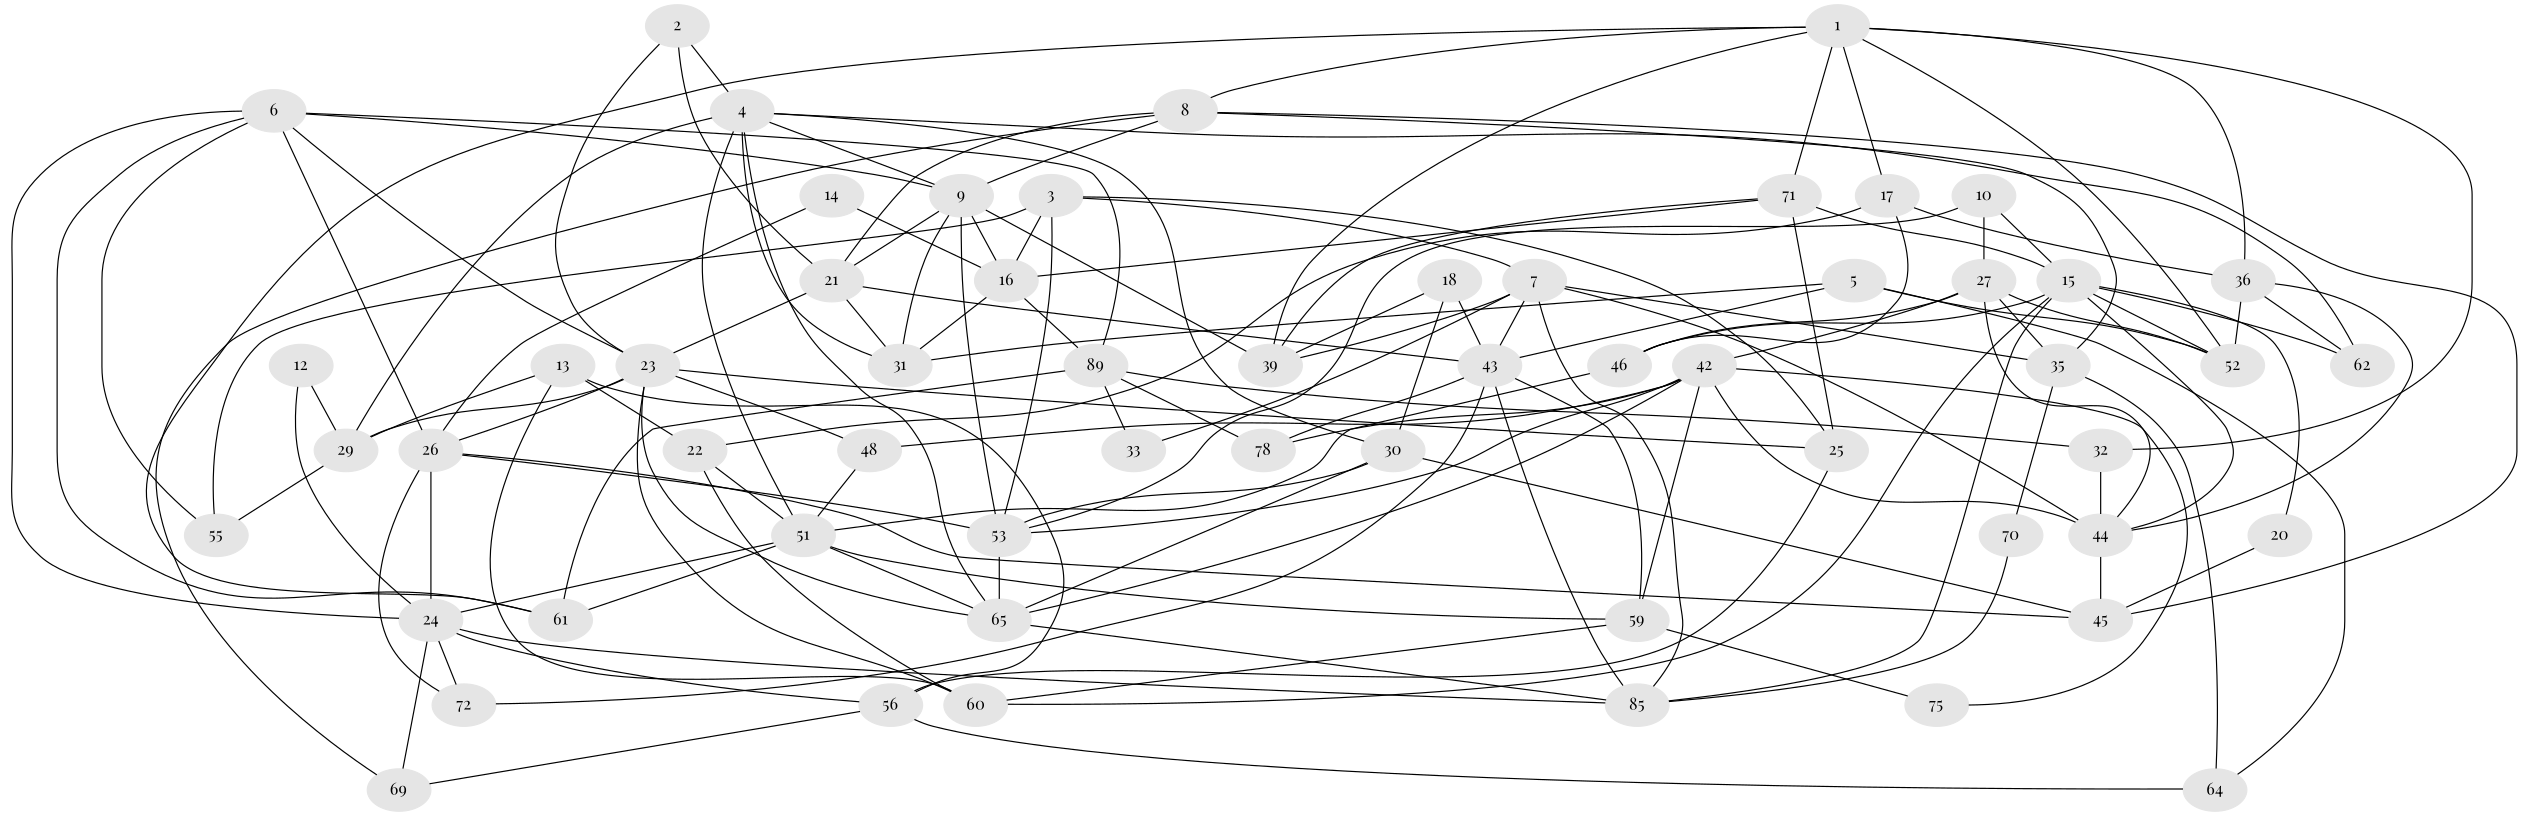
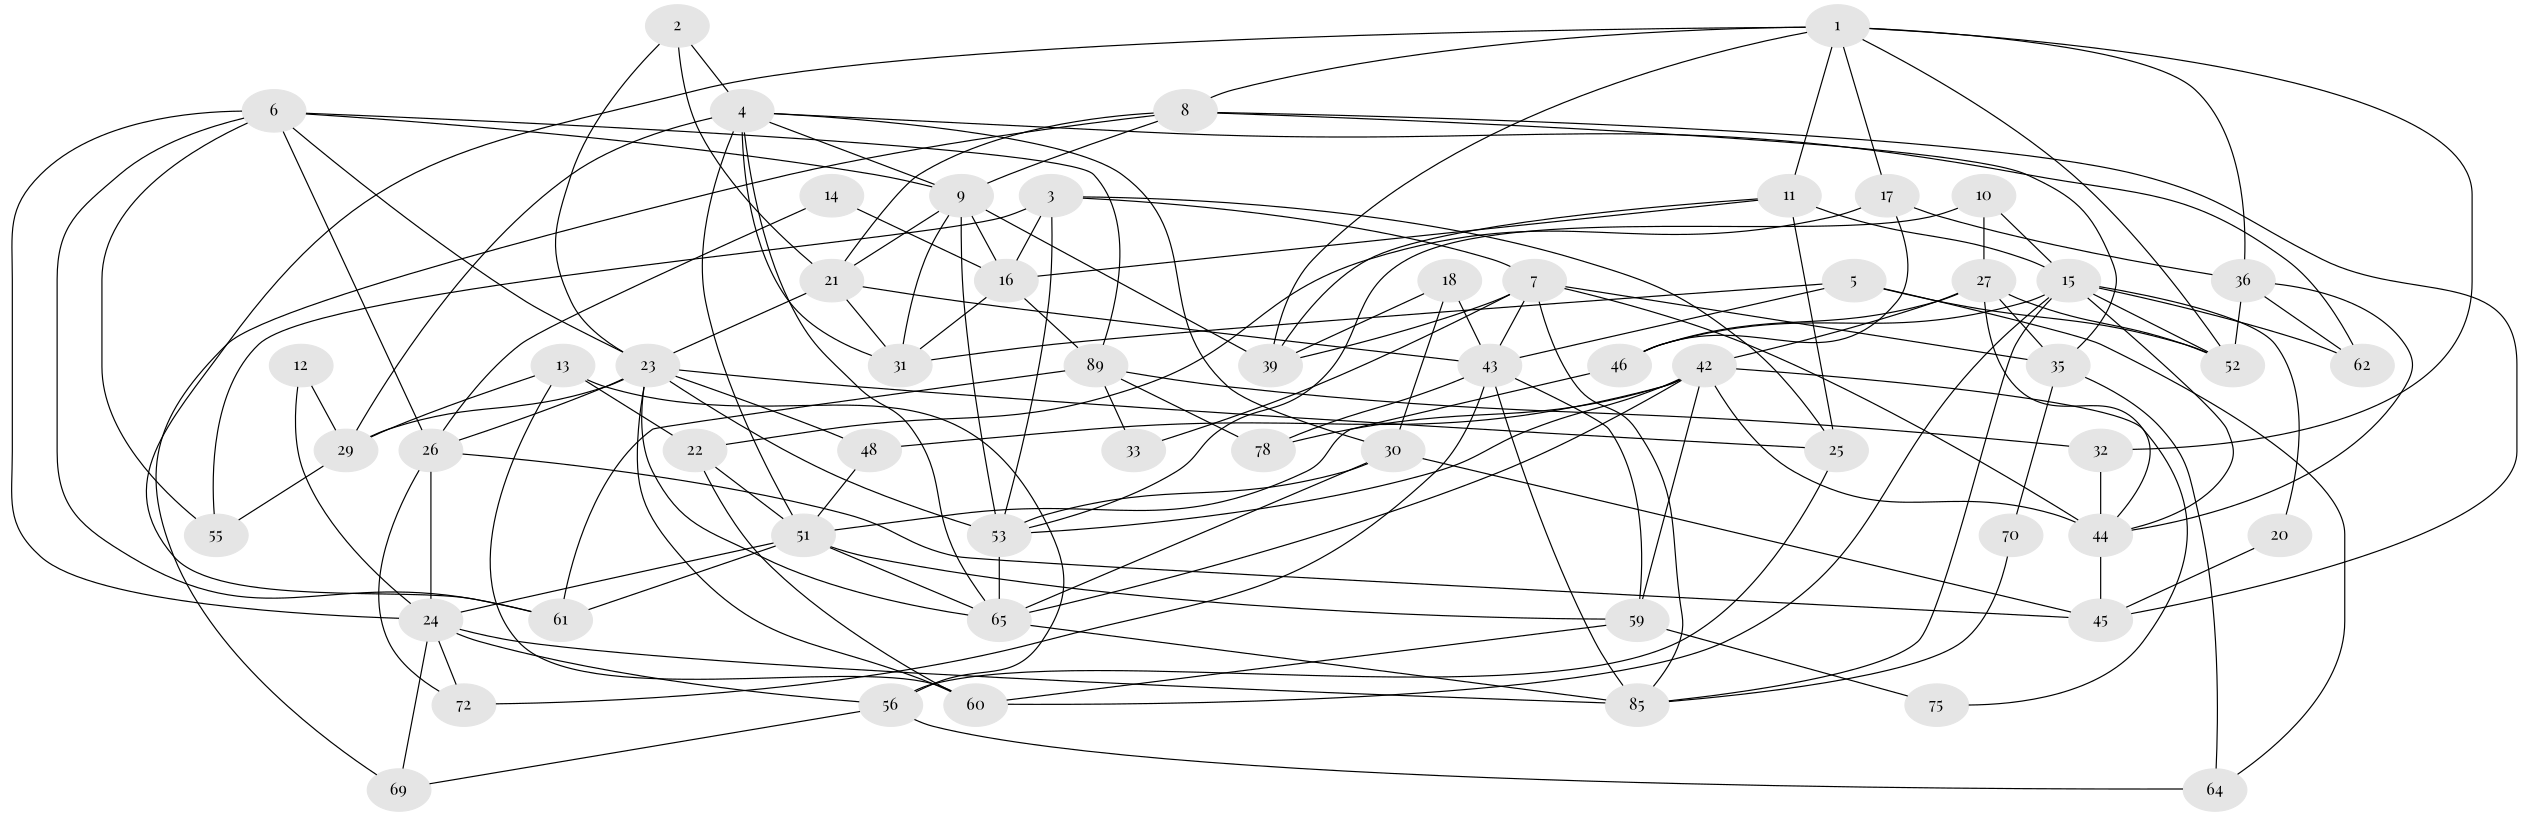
(1789, 196) -> (1789, 196)
(843, 505) -> (815, 466)
